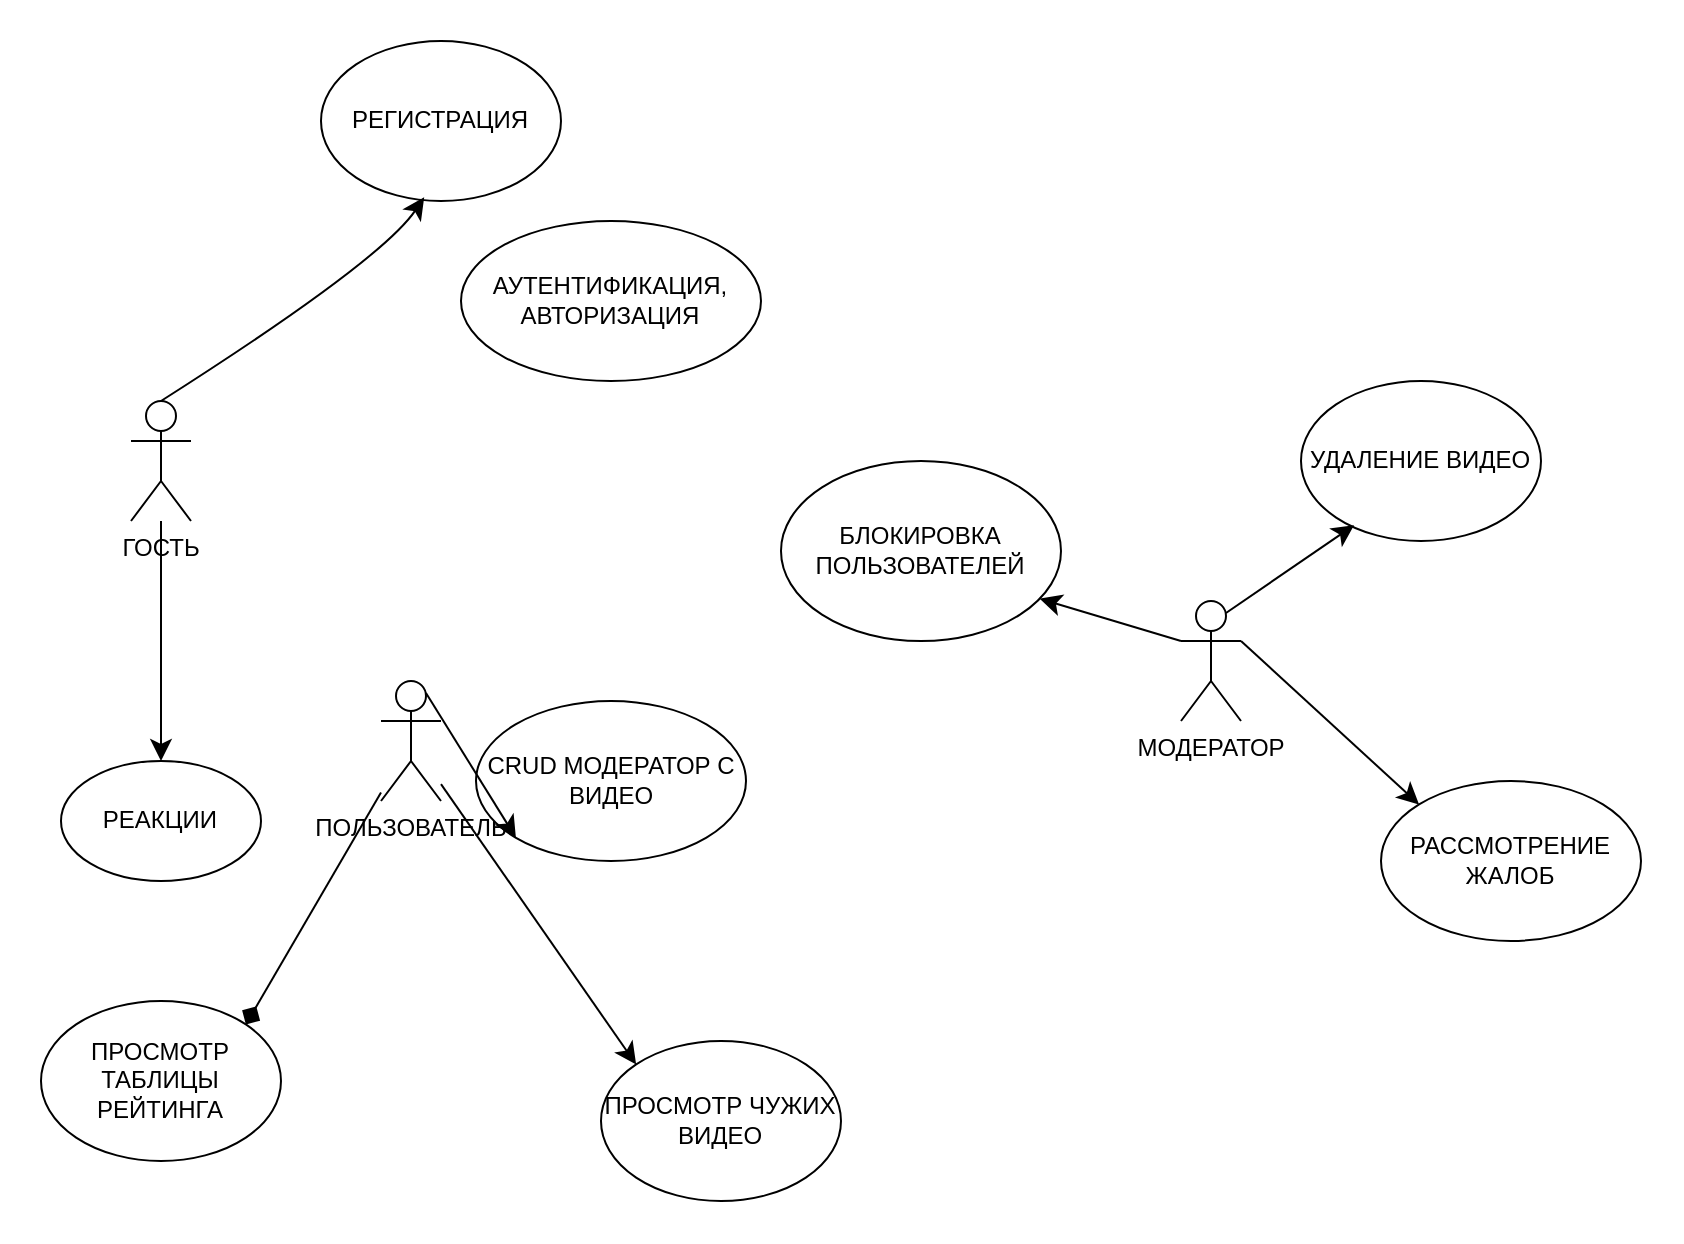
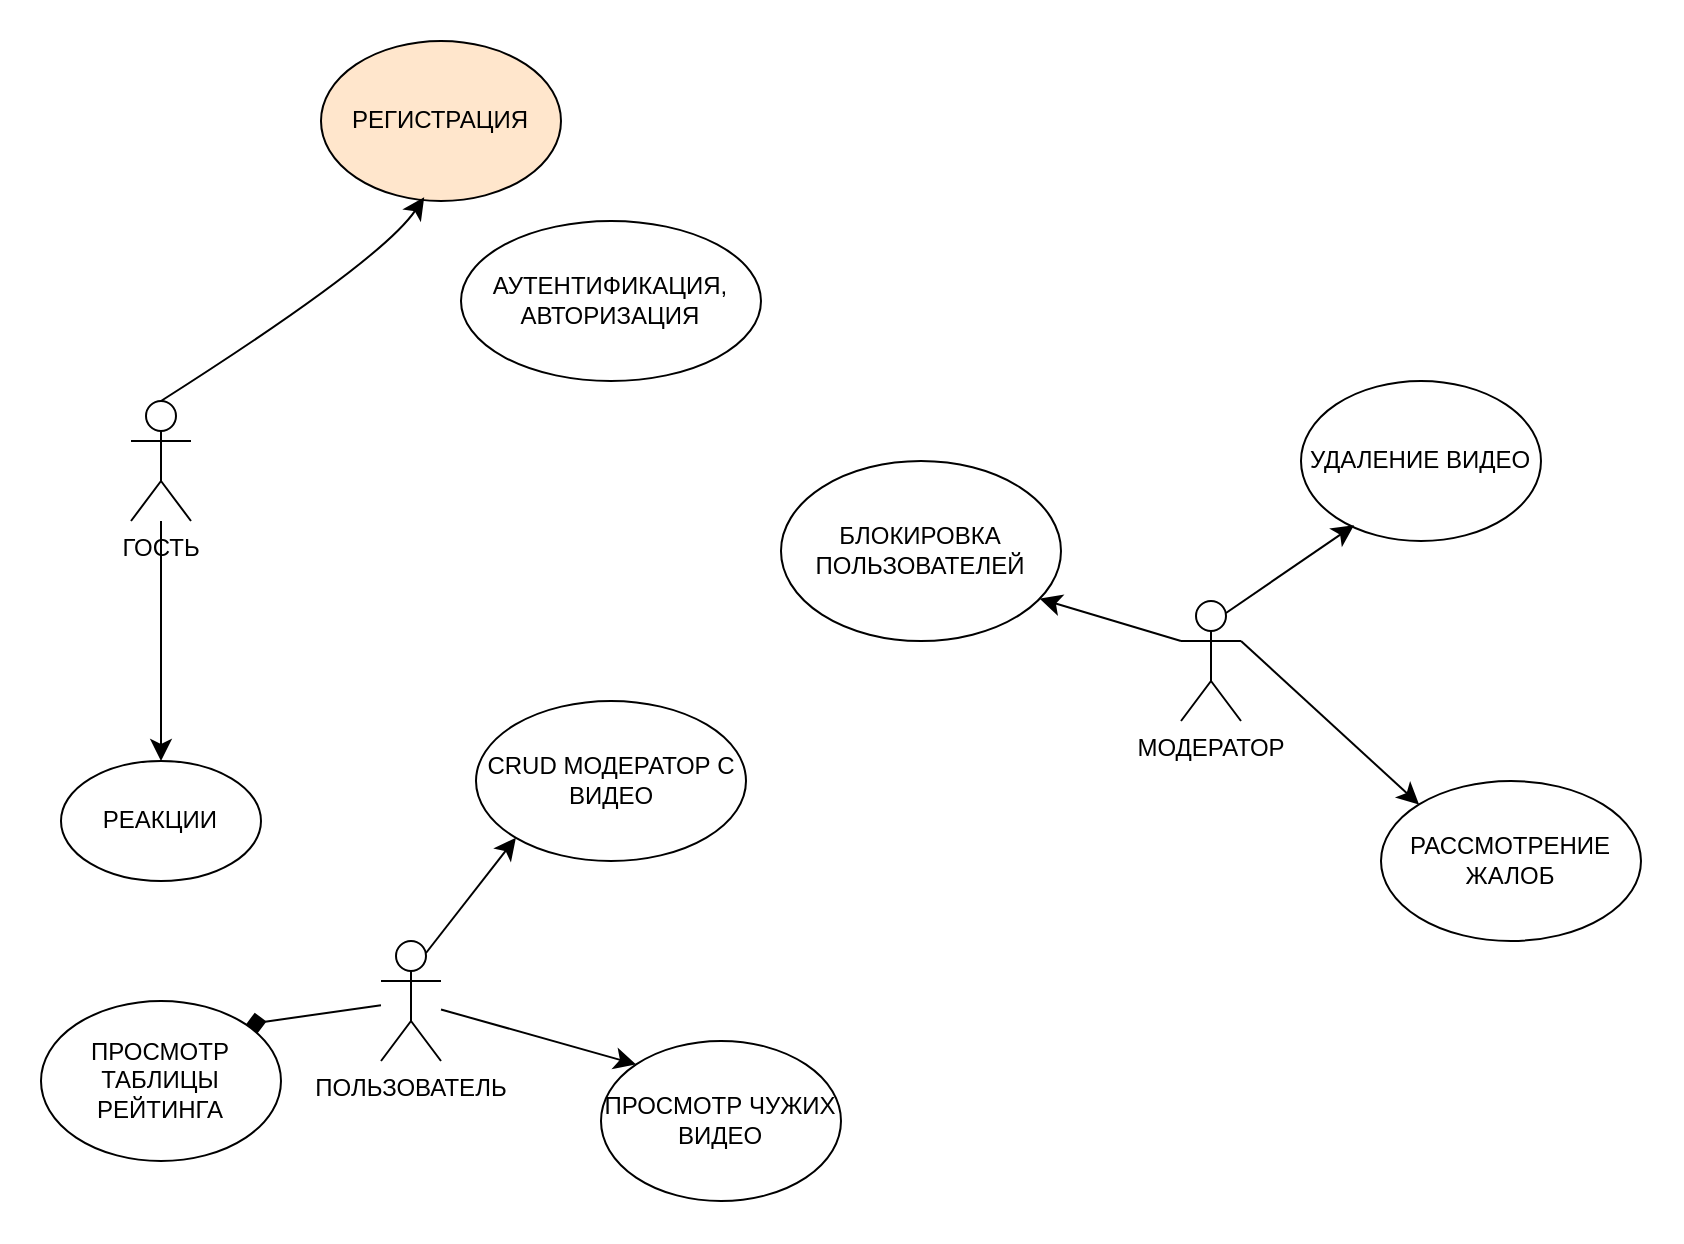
(441, 121) -> (441, 121)
(411, 741) -> (411, 1001)
